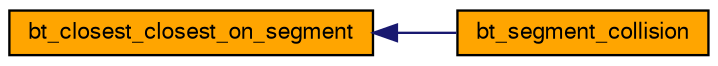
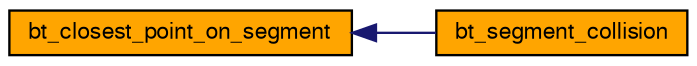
(191, 33) -> (181, 33)
